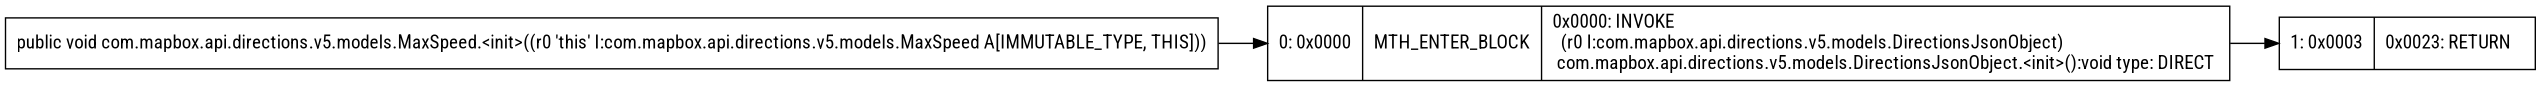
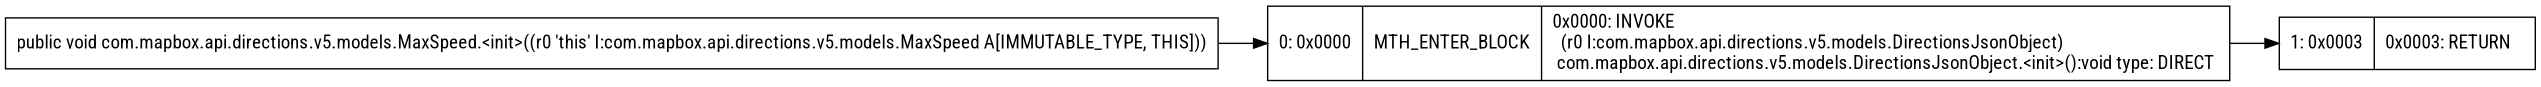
(2455, 43) -> (2455, 43)
